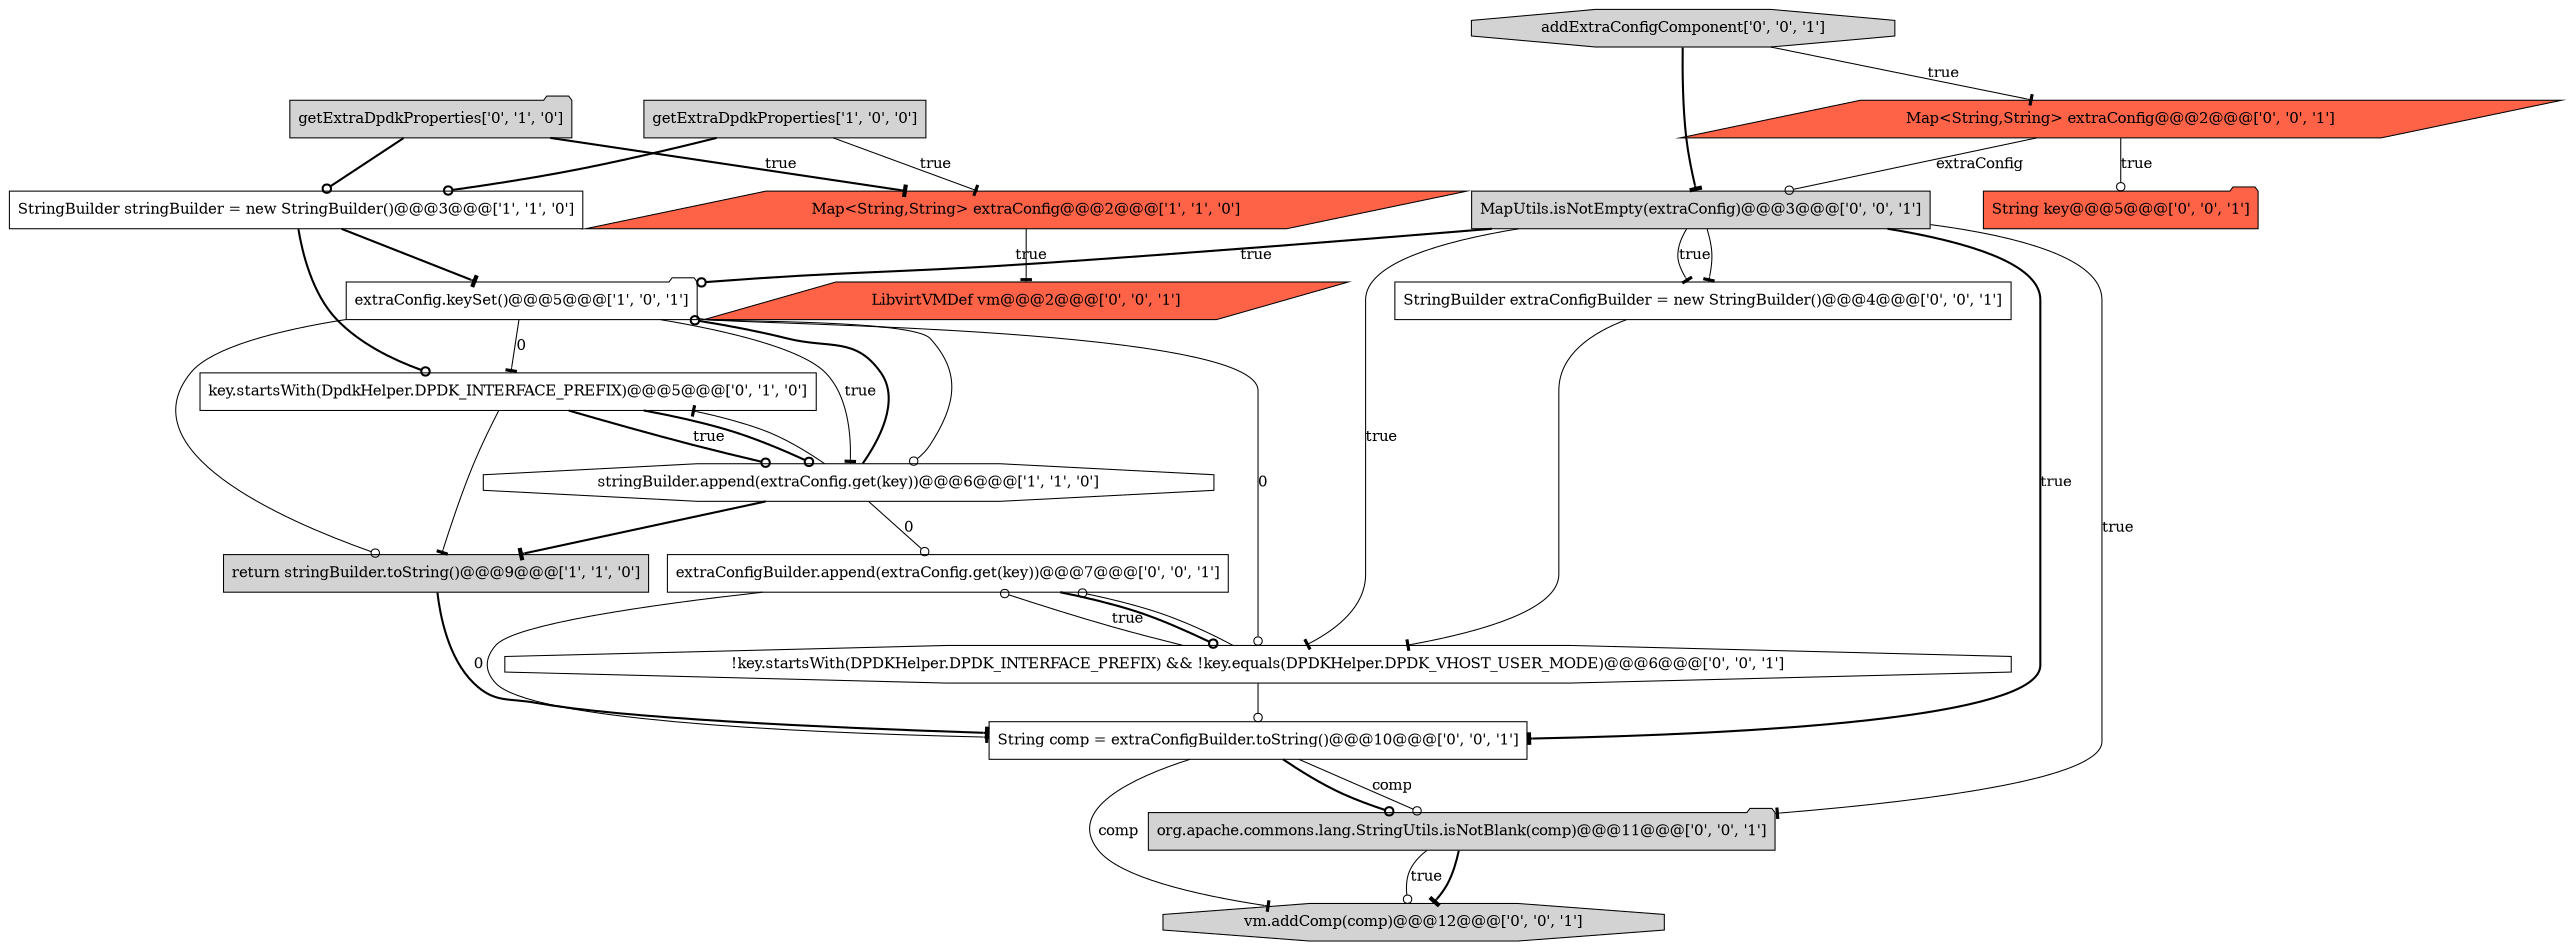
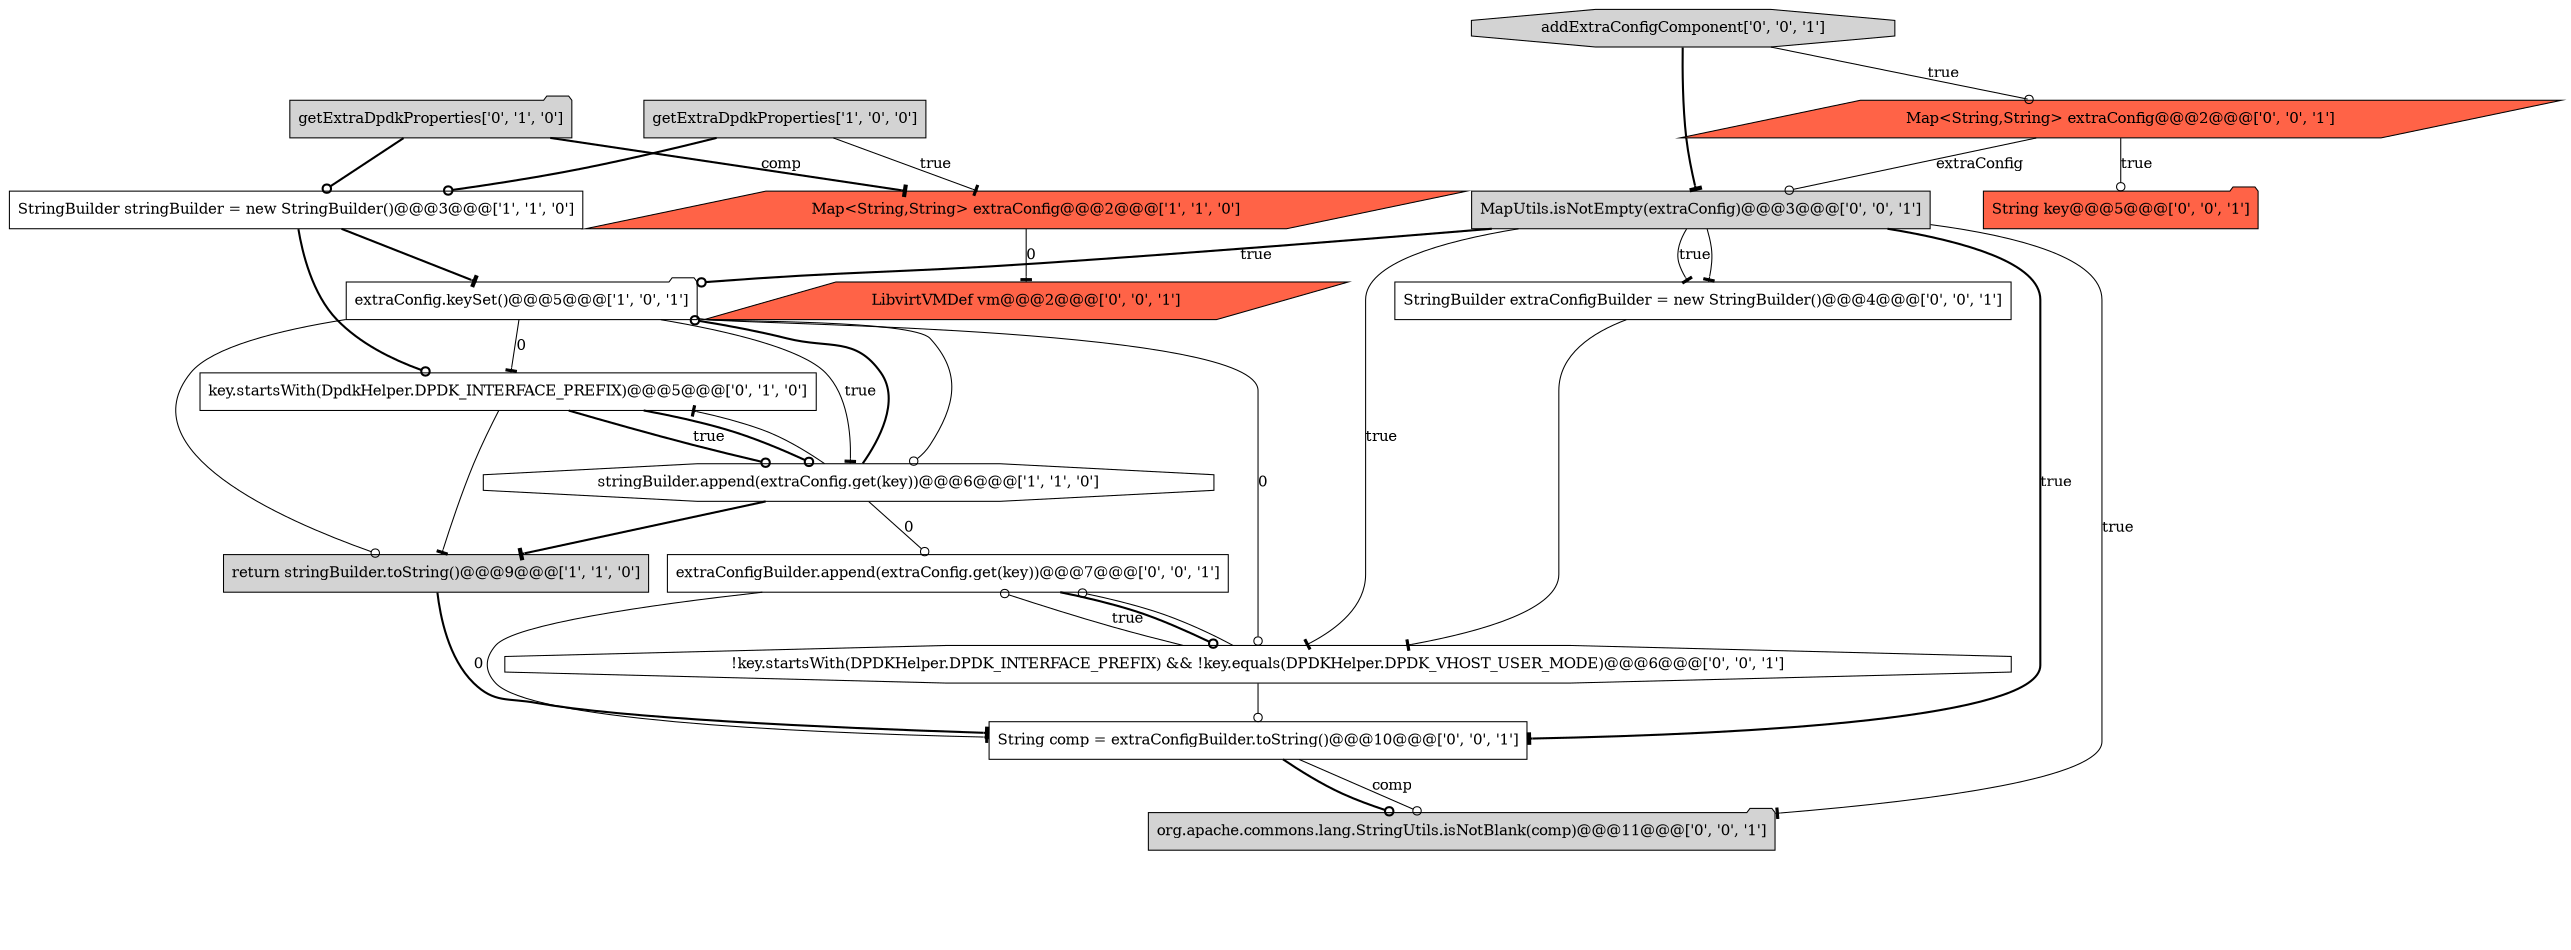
(1899, 73) -> (1899, 73)
(781, 164) -> (781, 164)
(1031, 255) -> (1031, 255)
(1414, 922) -> none
